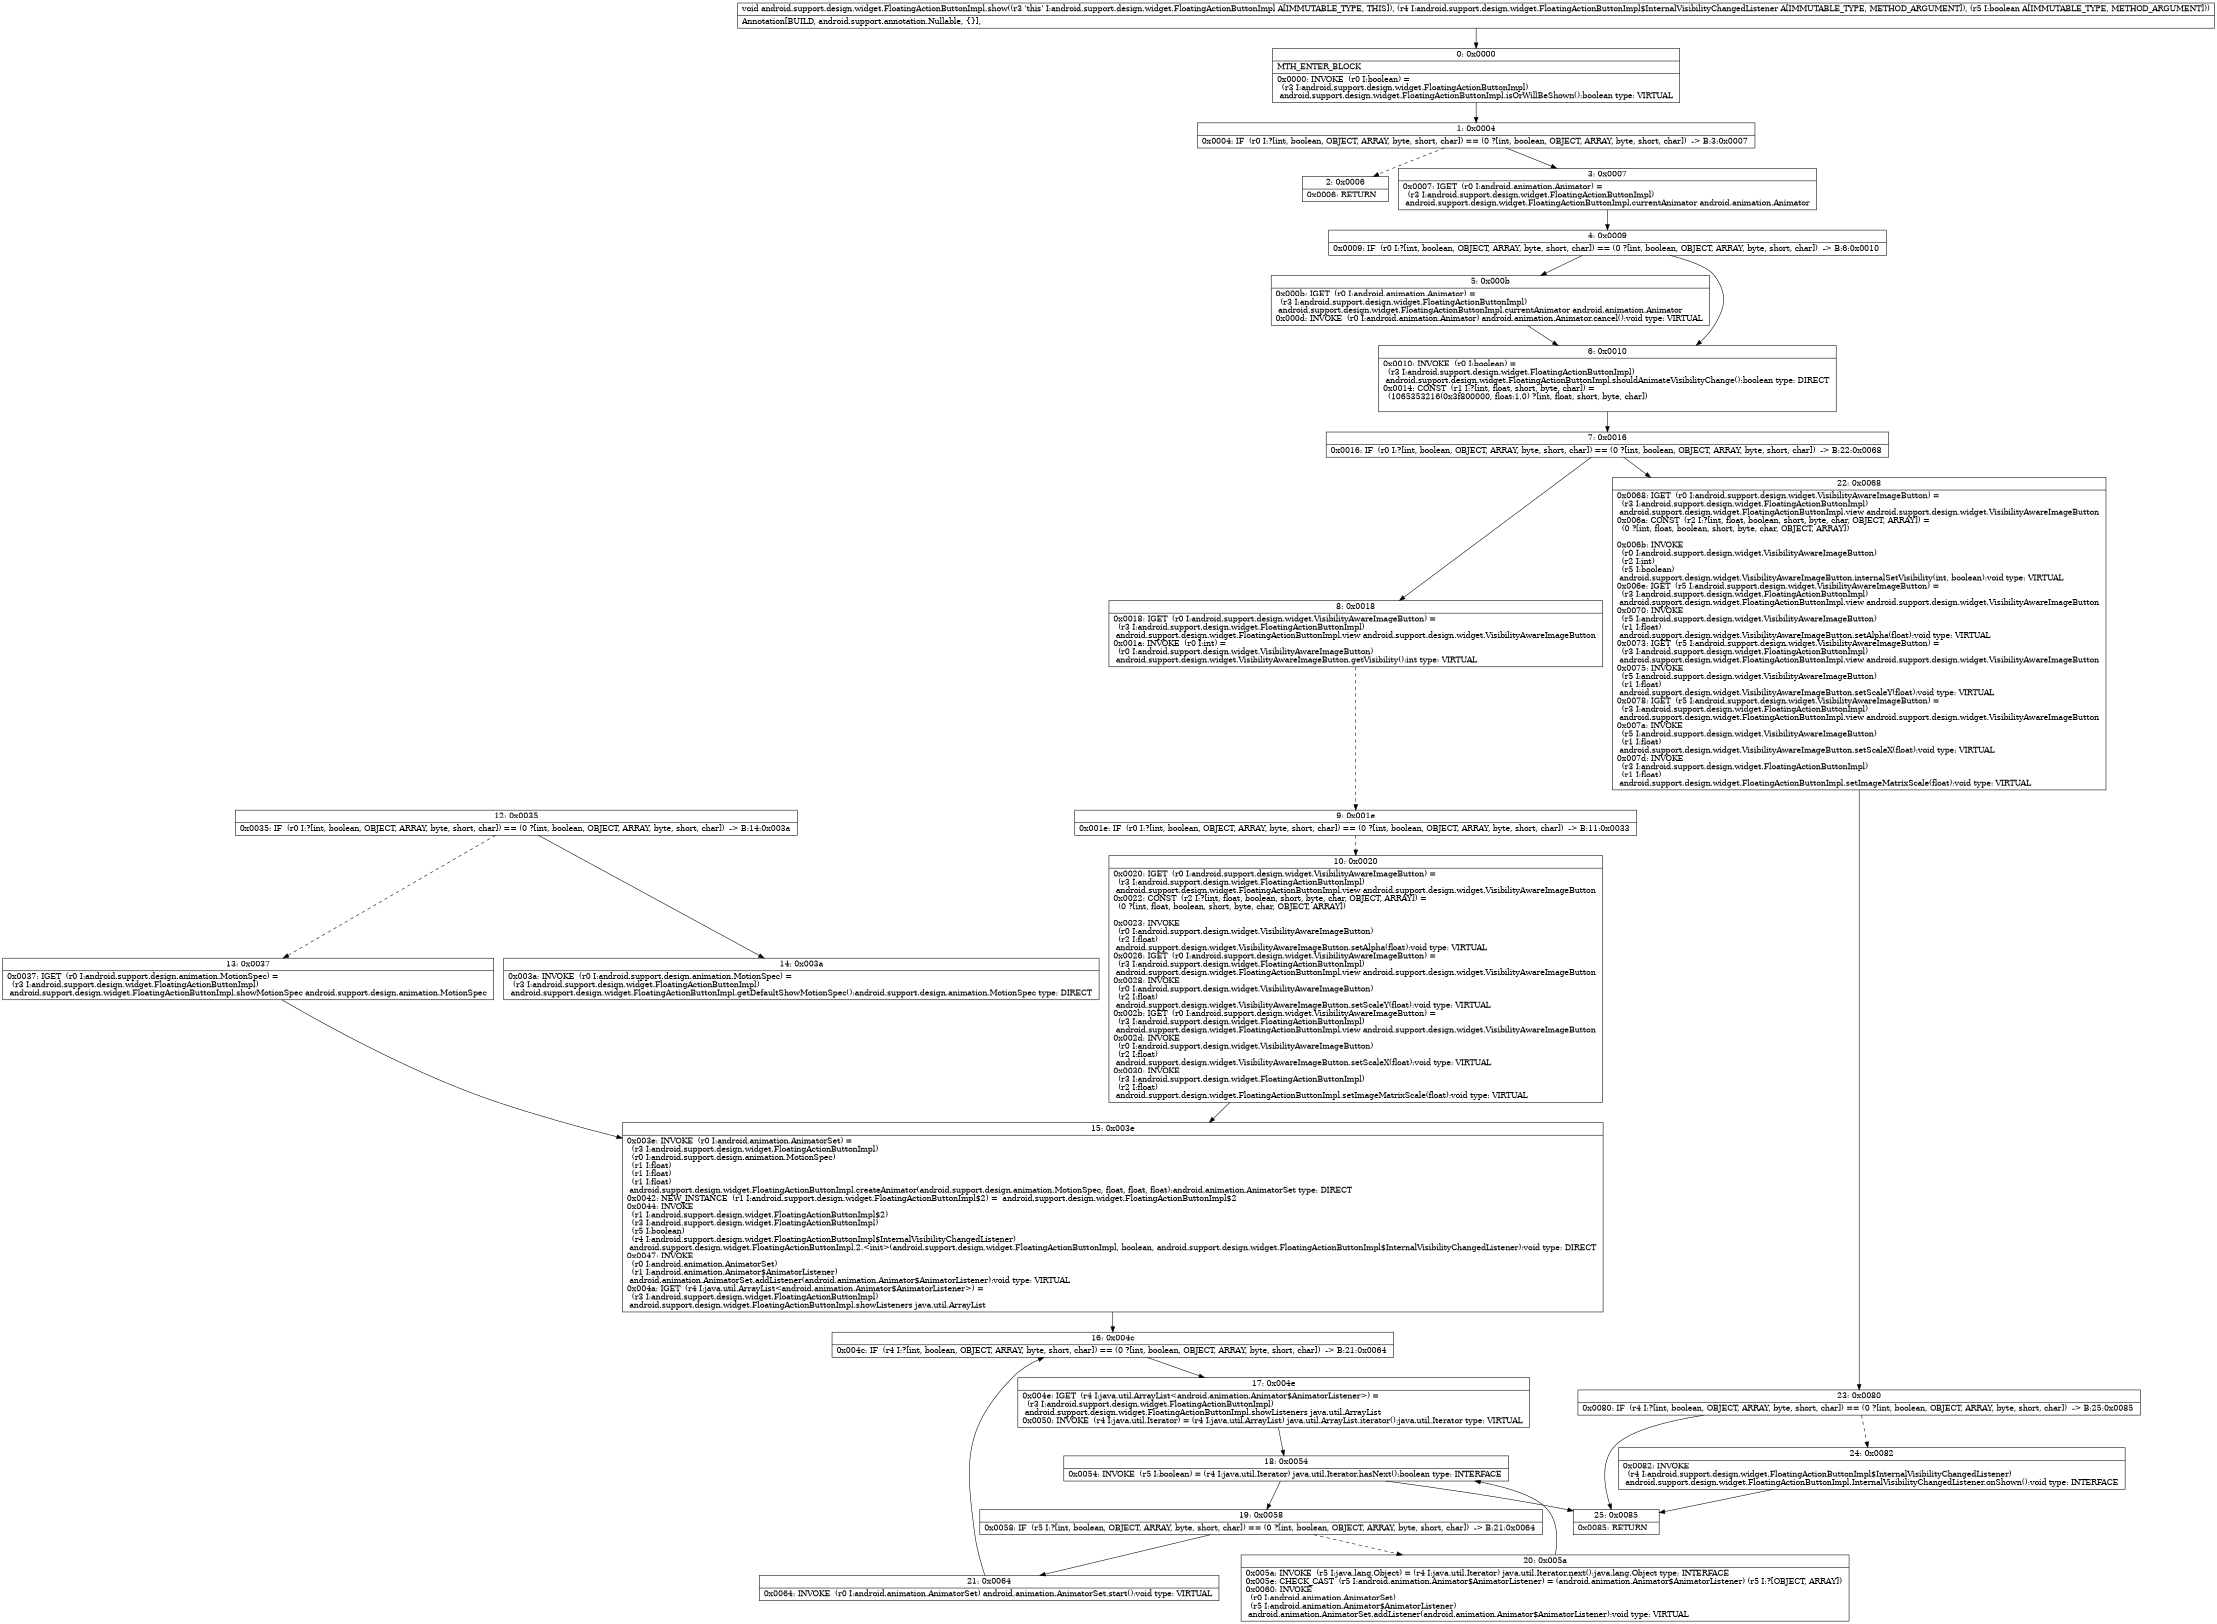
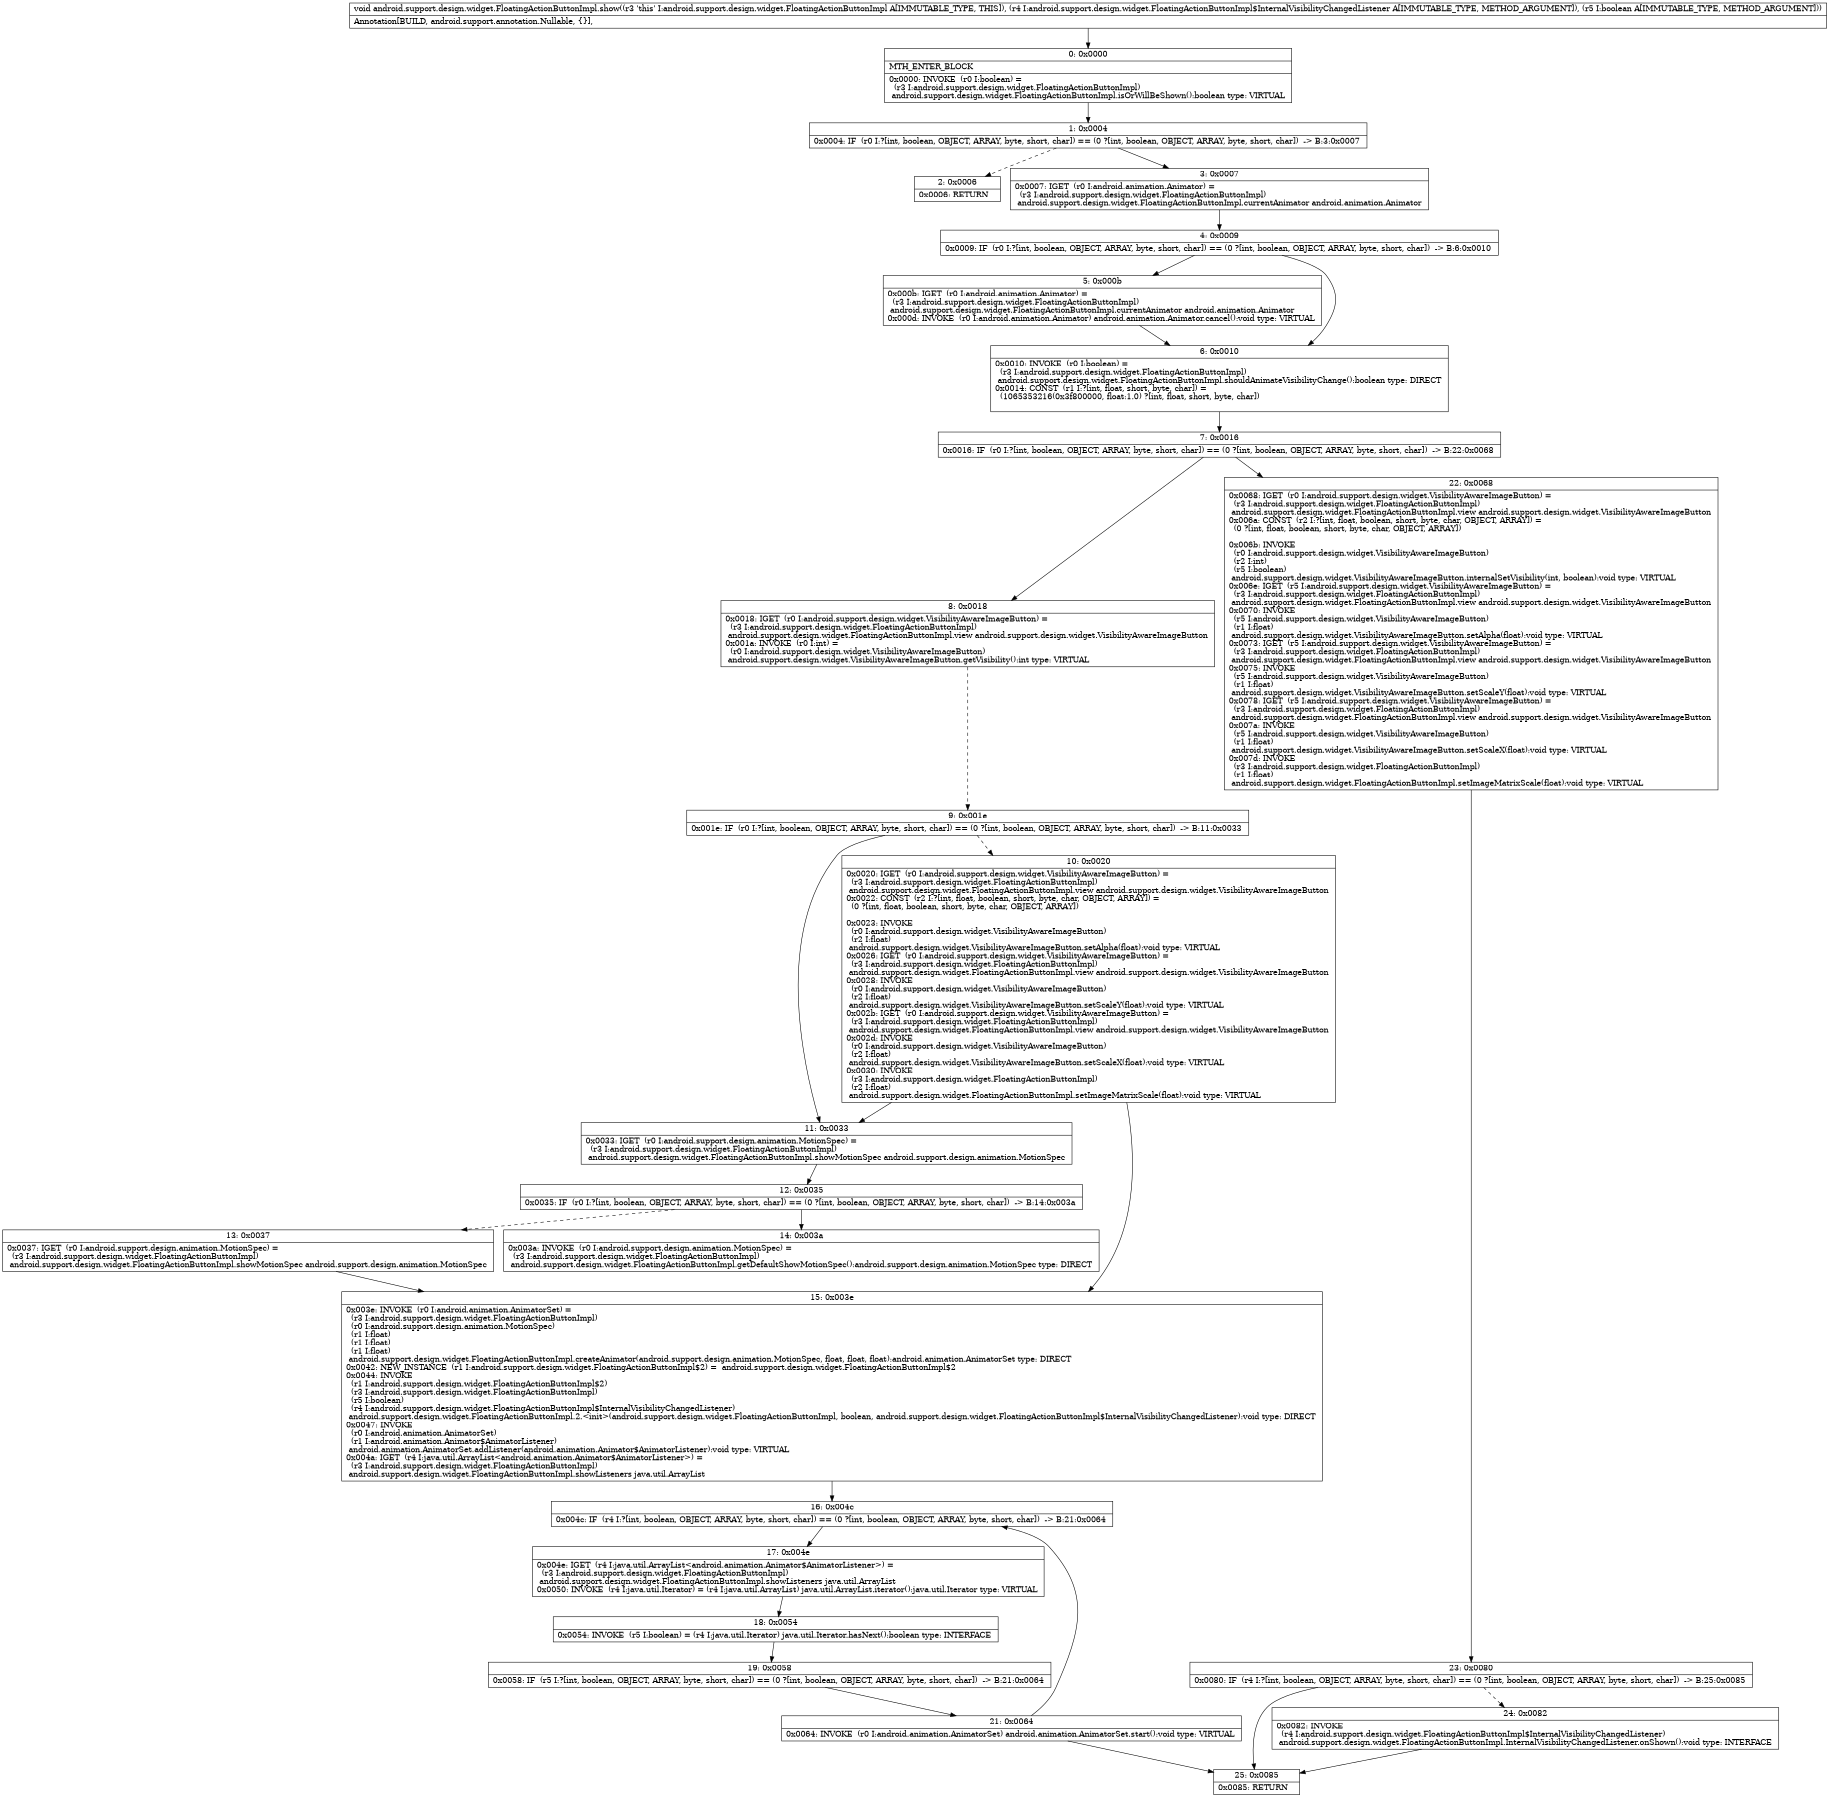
none -> (827, 1143)
(1477, 1494) -> (1138, 1756)
(1545, 1588) -> none
